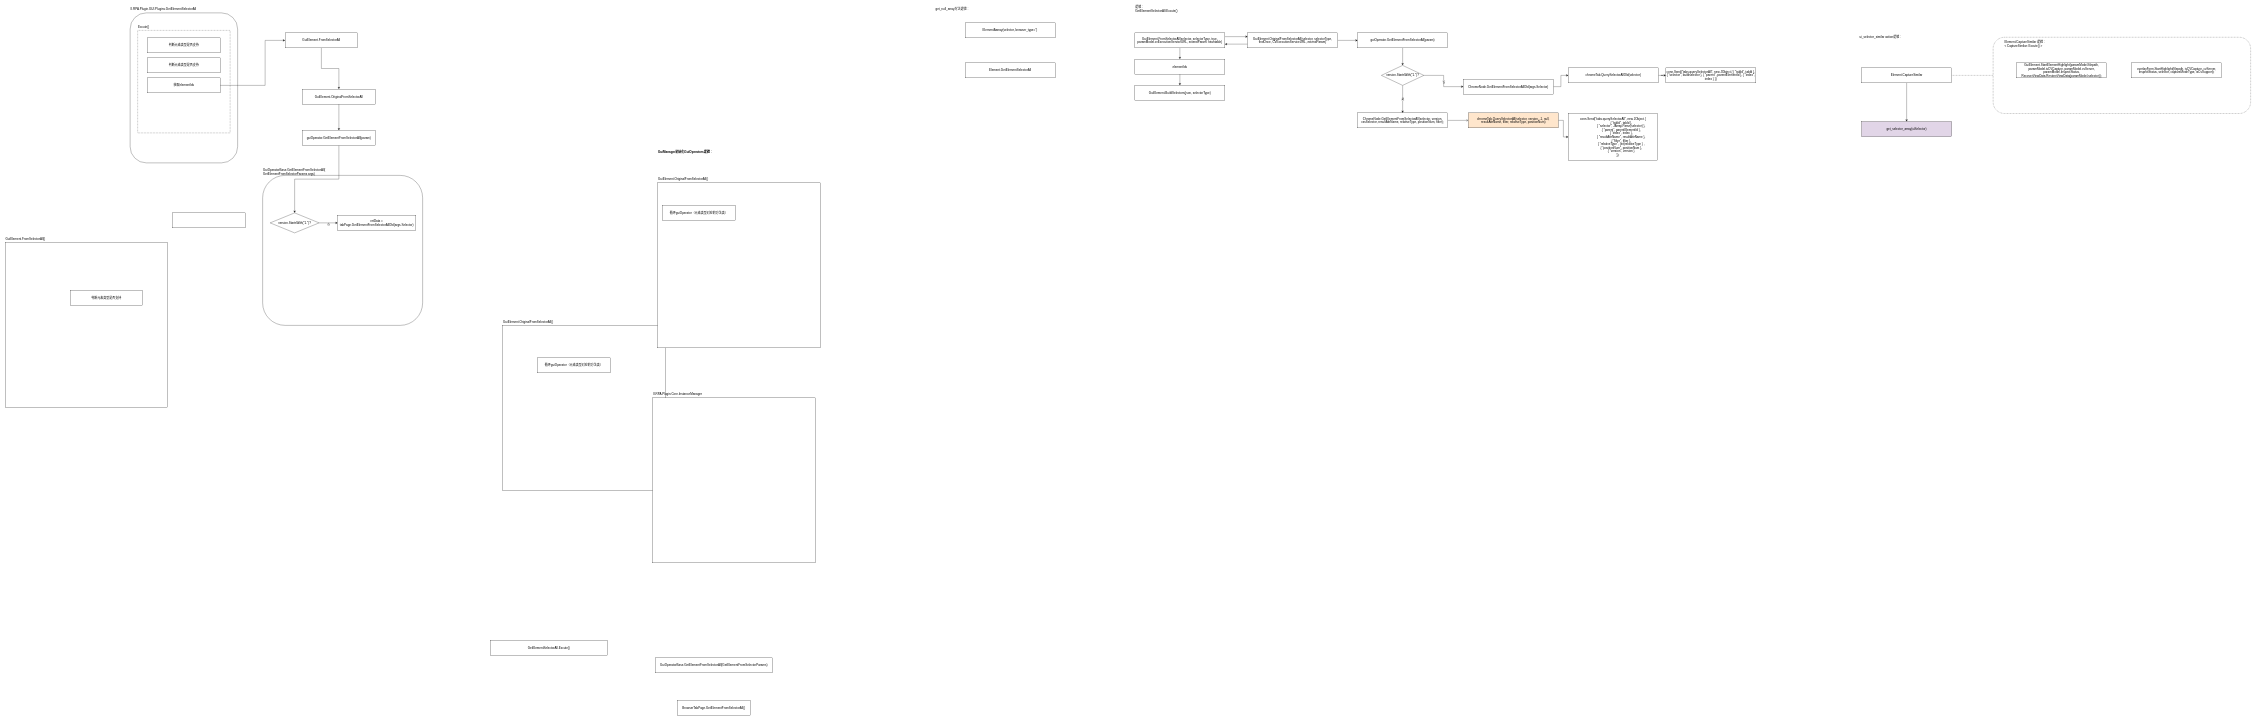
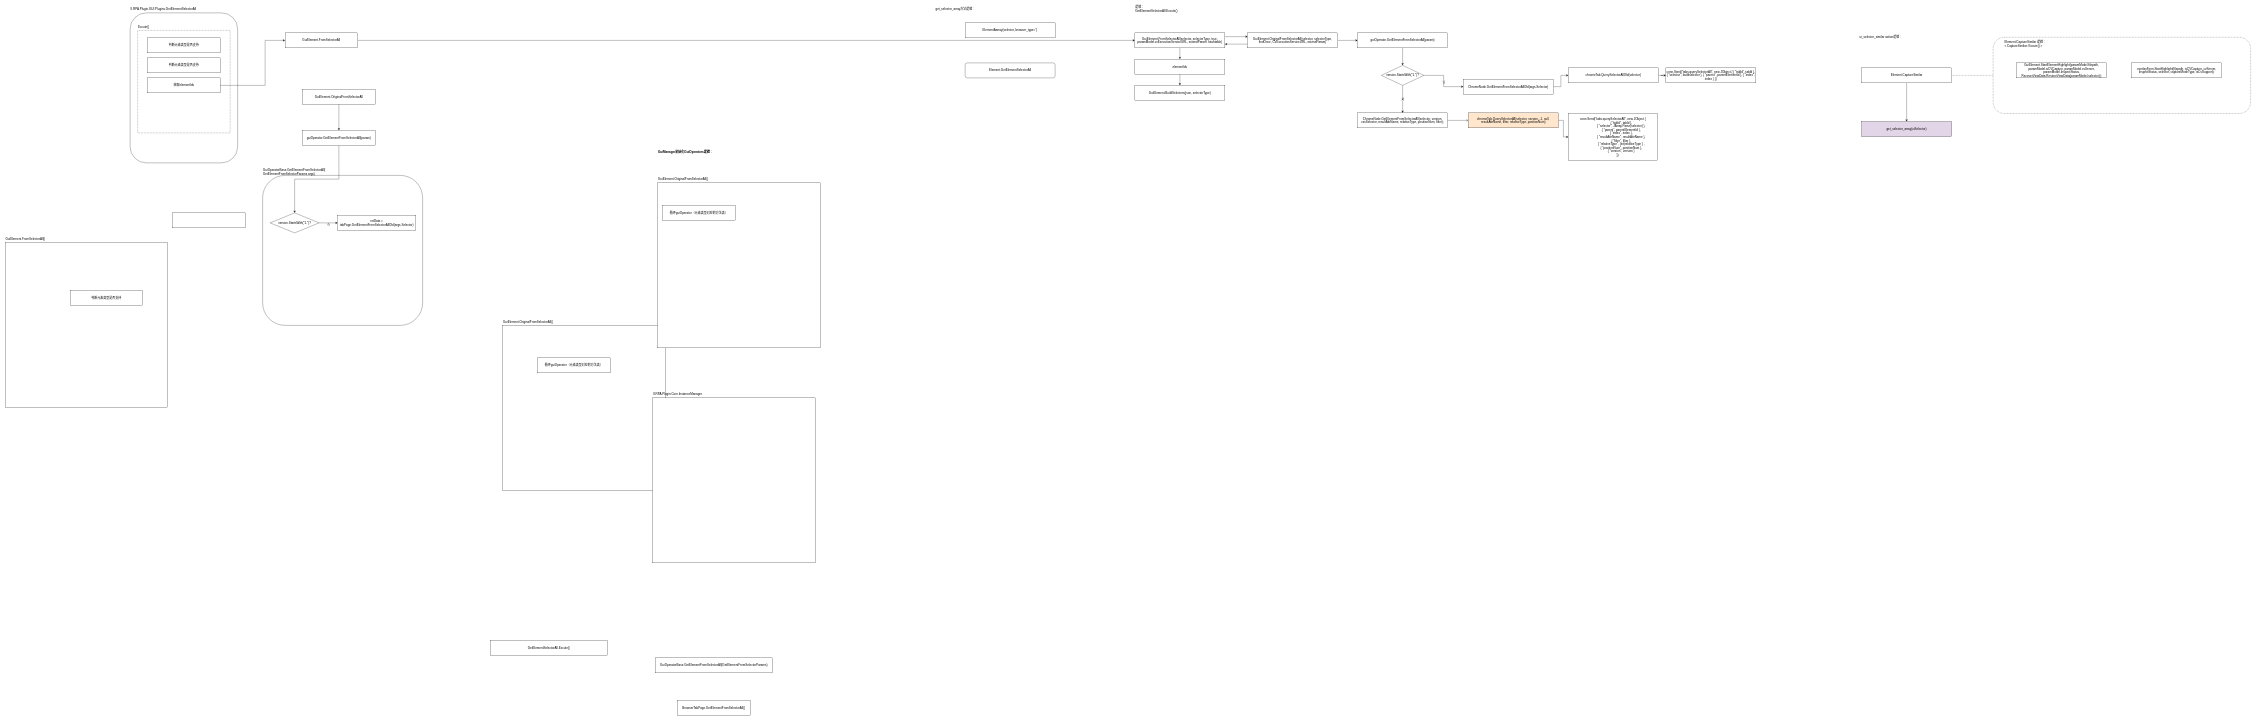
(954, 9) -> (958, 9)
(1010, 70) -> (1010, 70)
(339, 86) -> (1132, 40)
